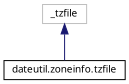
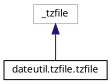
(65, 70) -> (56, 70)
